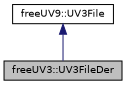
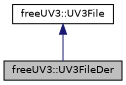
(63, 14) -> (63, 14)
